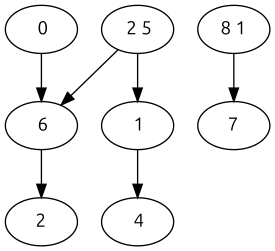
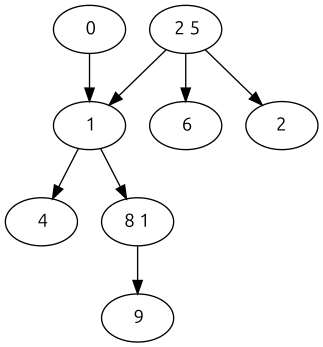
(41, 71) -> (90, 71)
(234, 126) -> (138, 318)
(41, 167) -> (229, 73)
none -> (110, 168)
